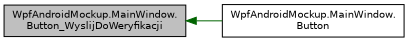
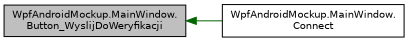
(313, 21) -> (313, 21)
